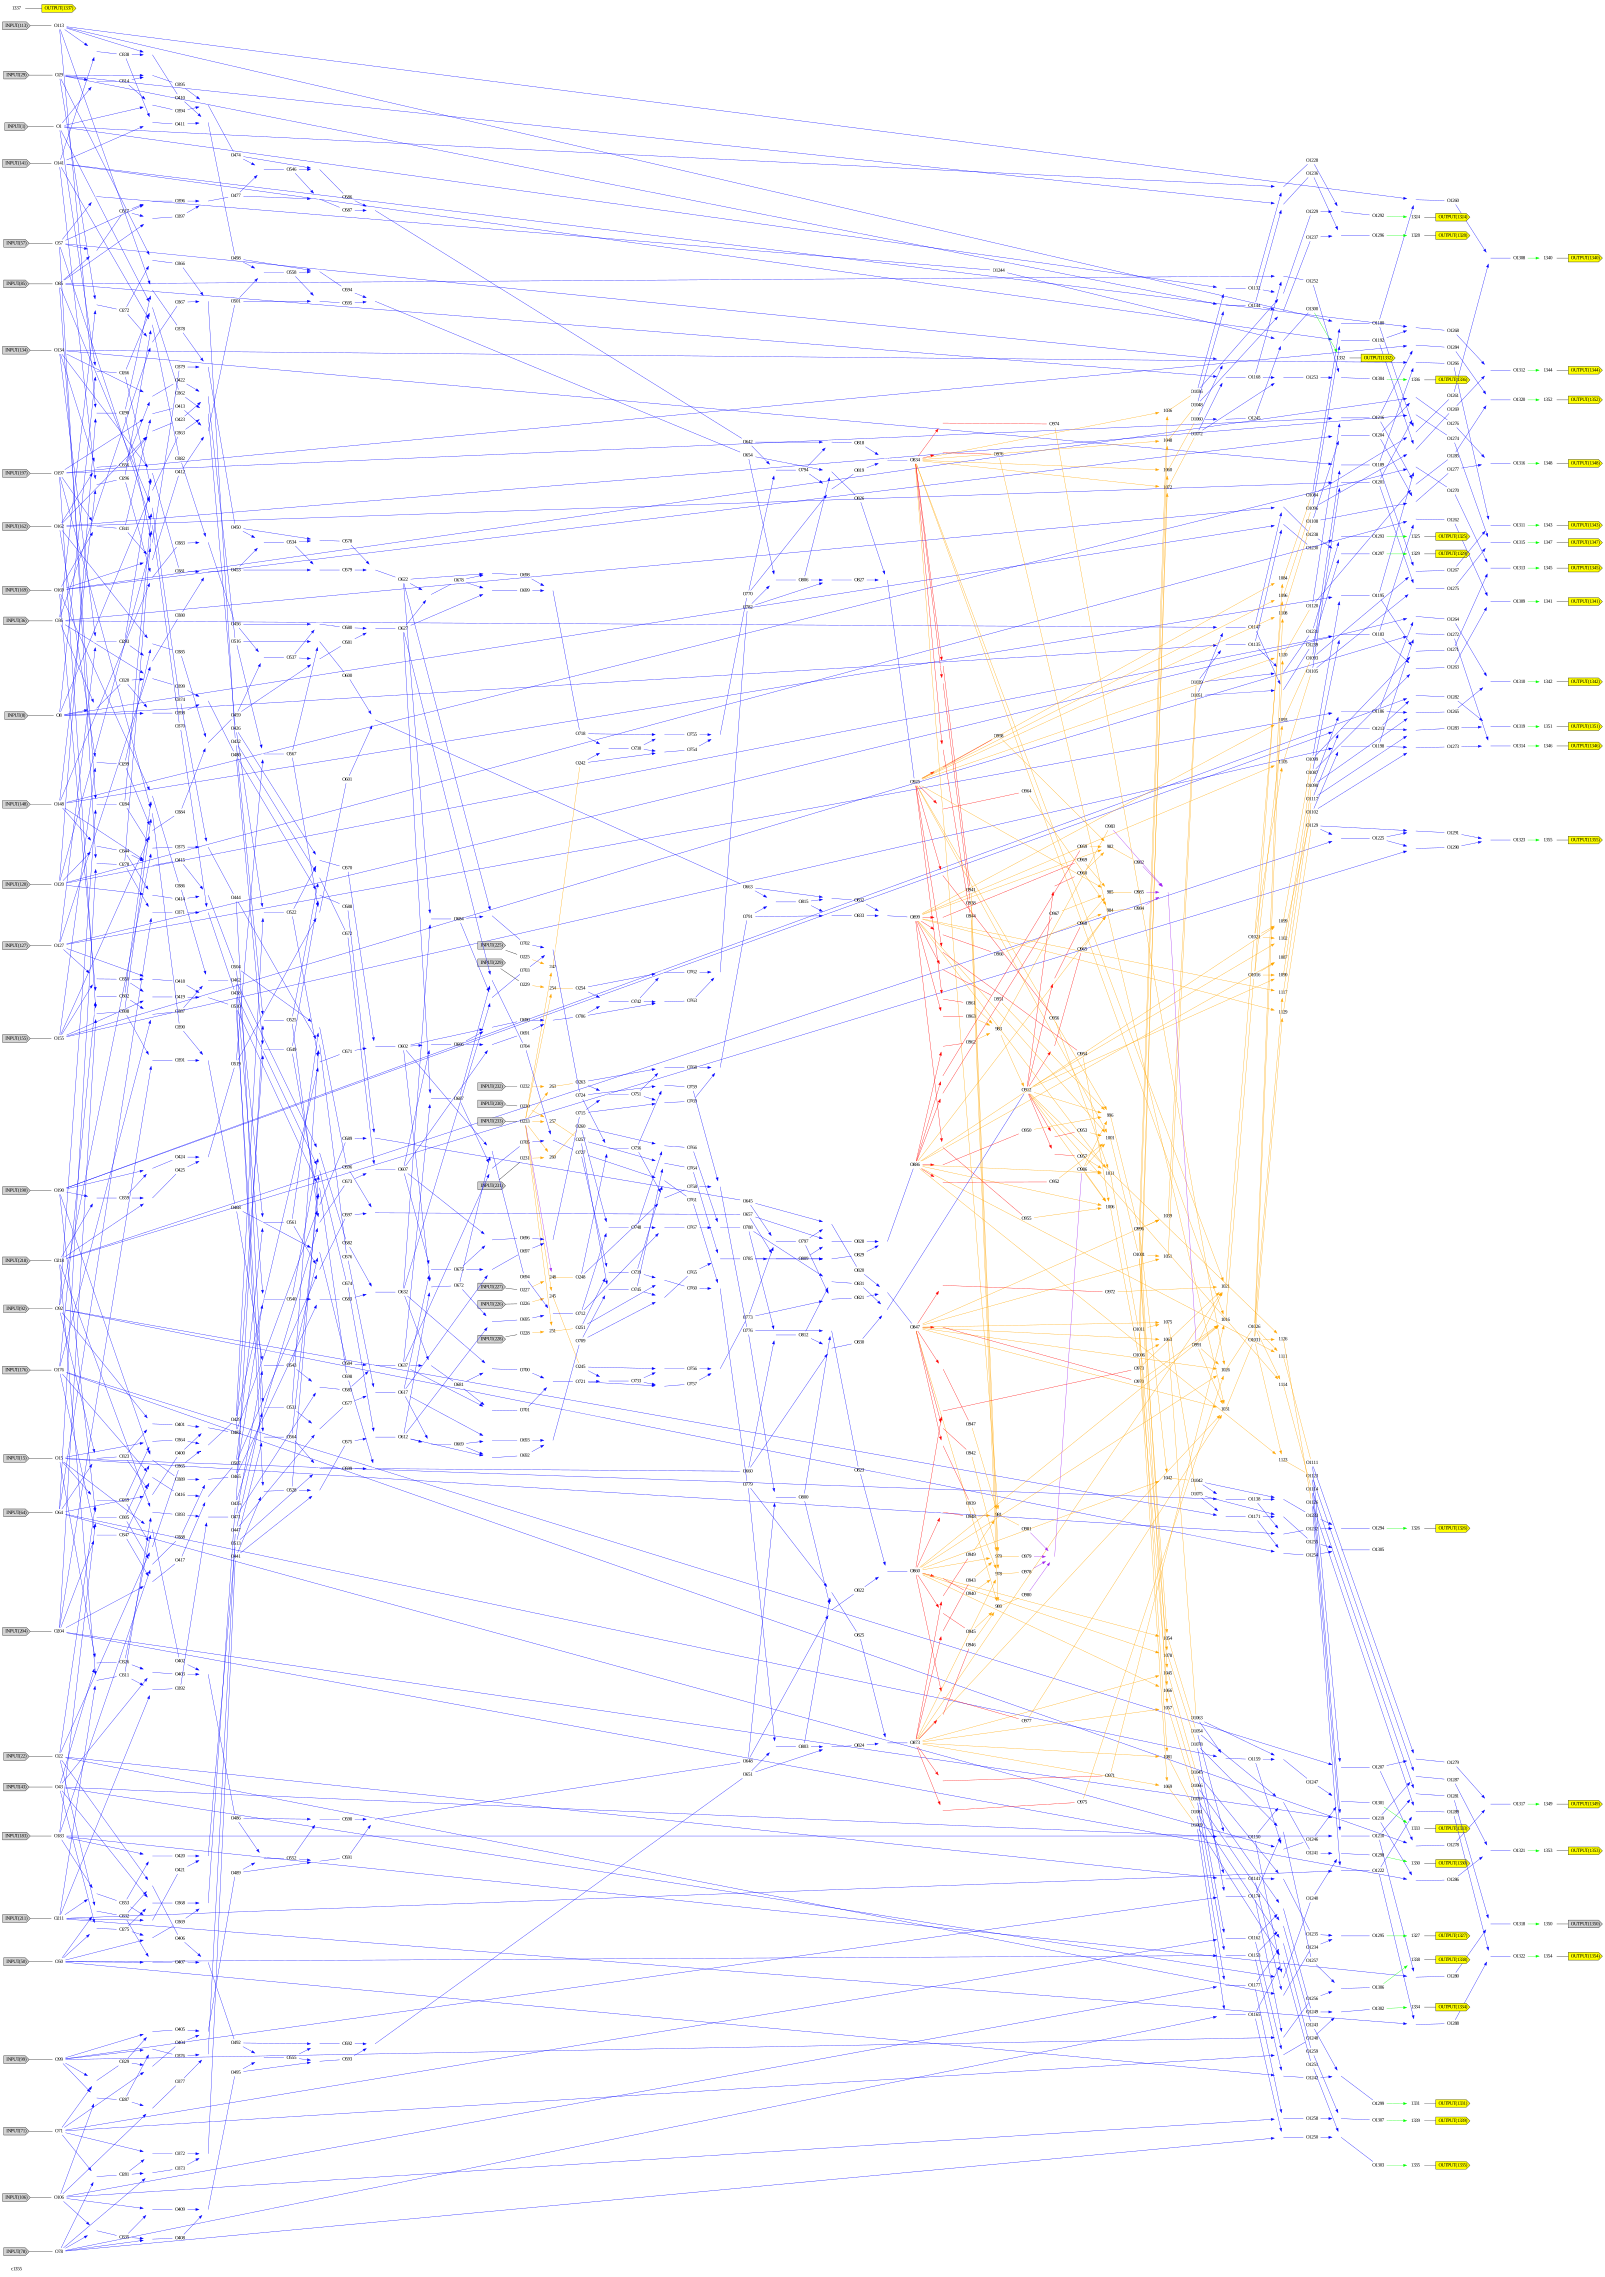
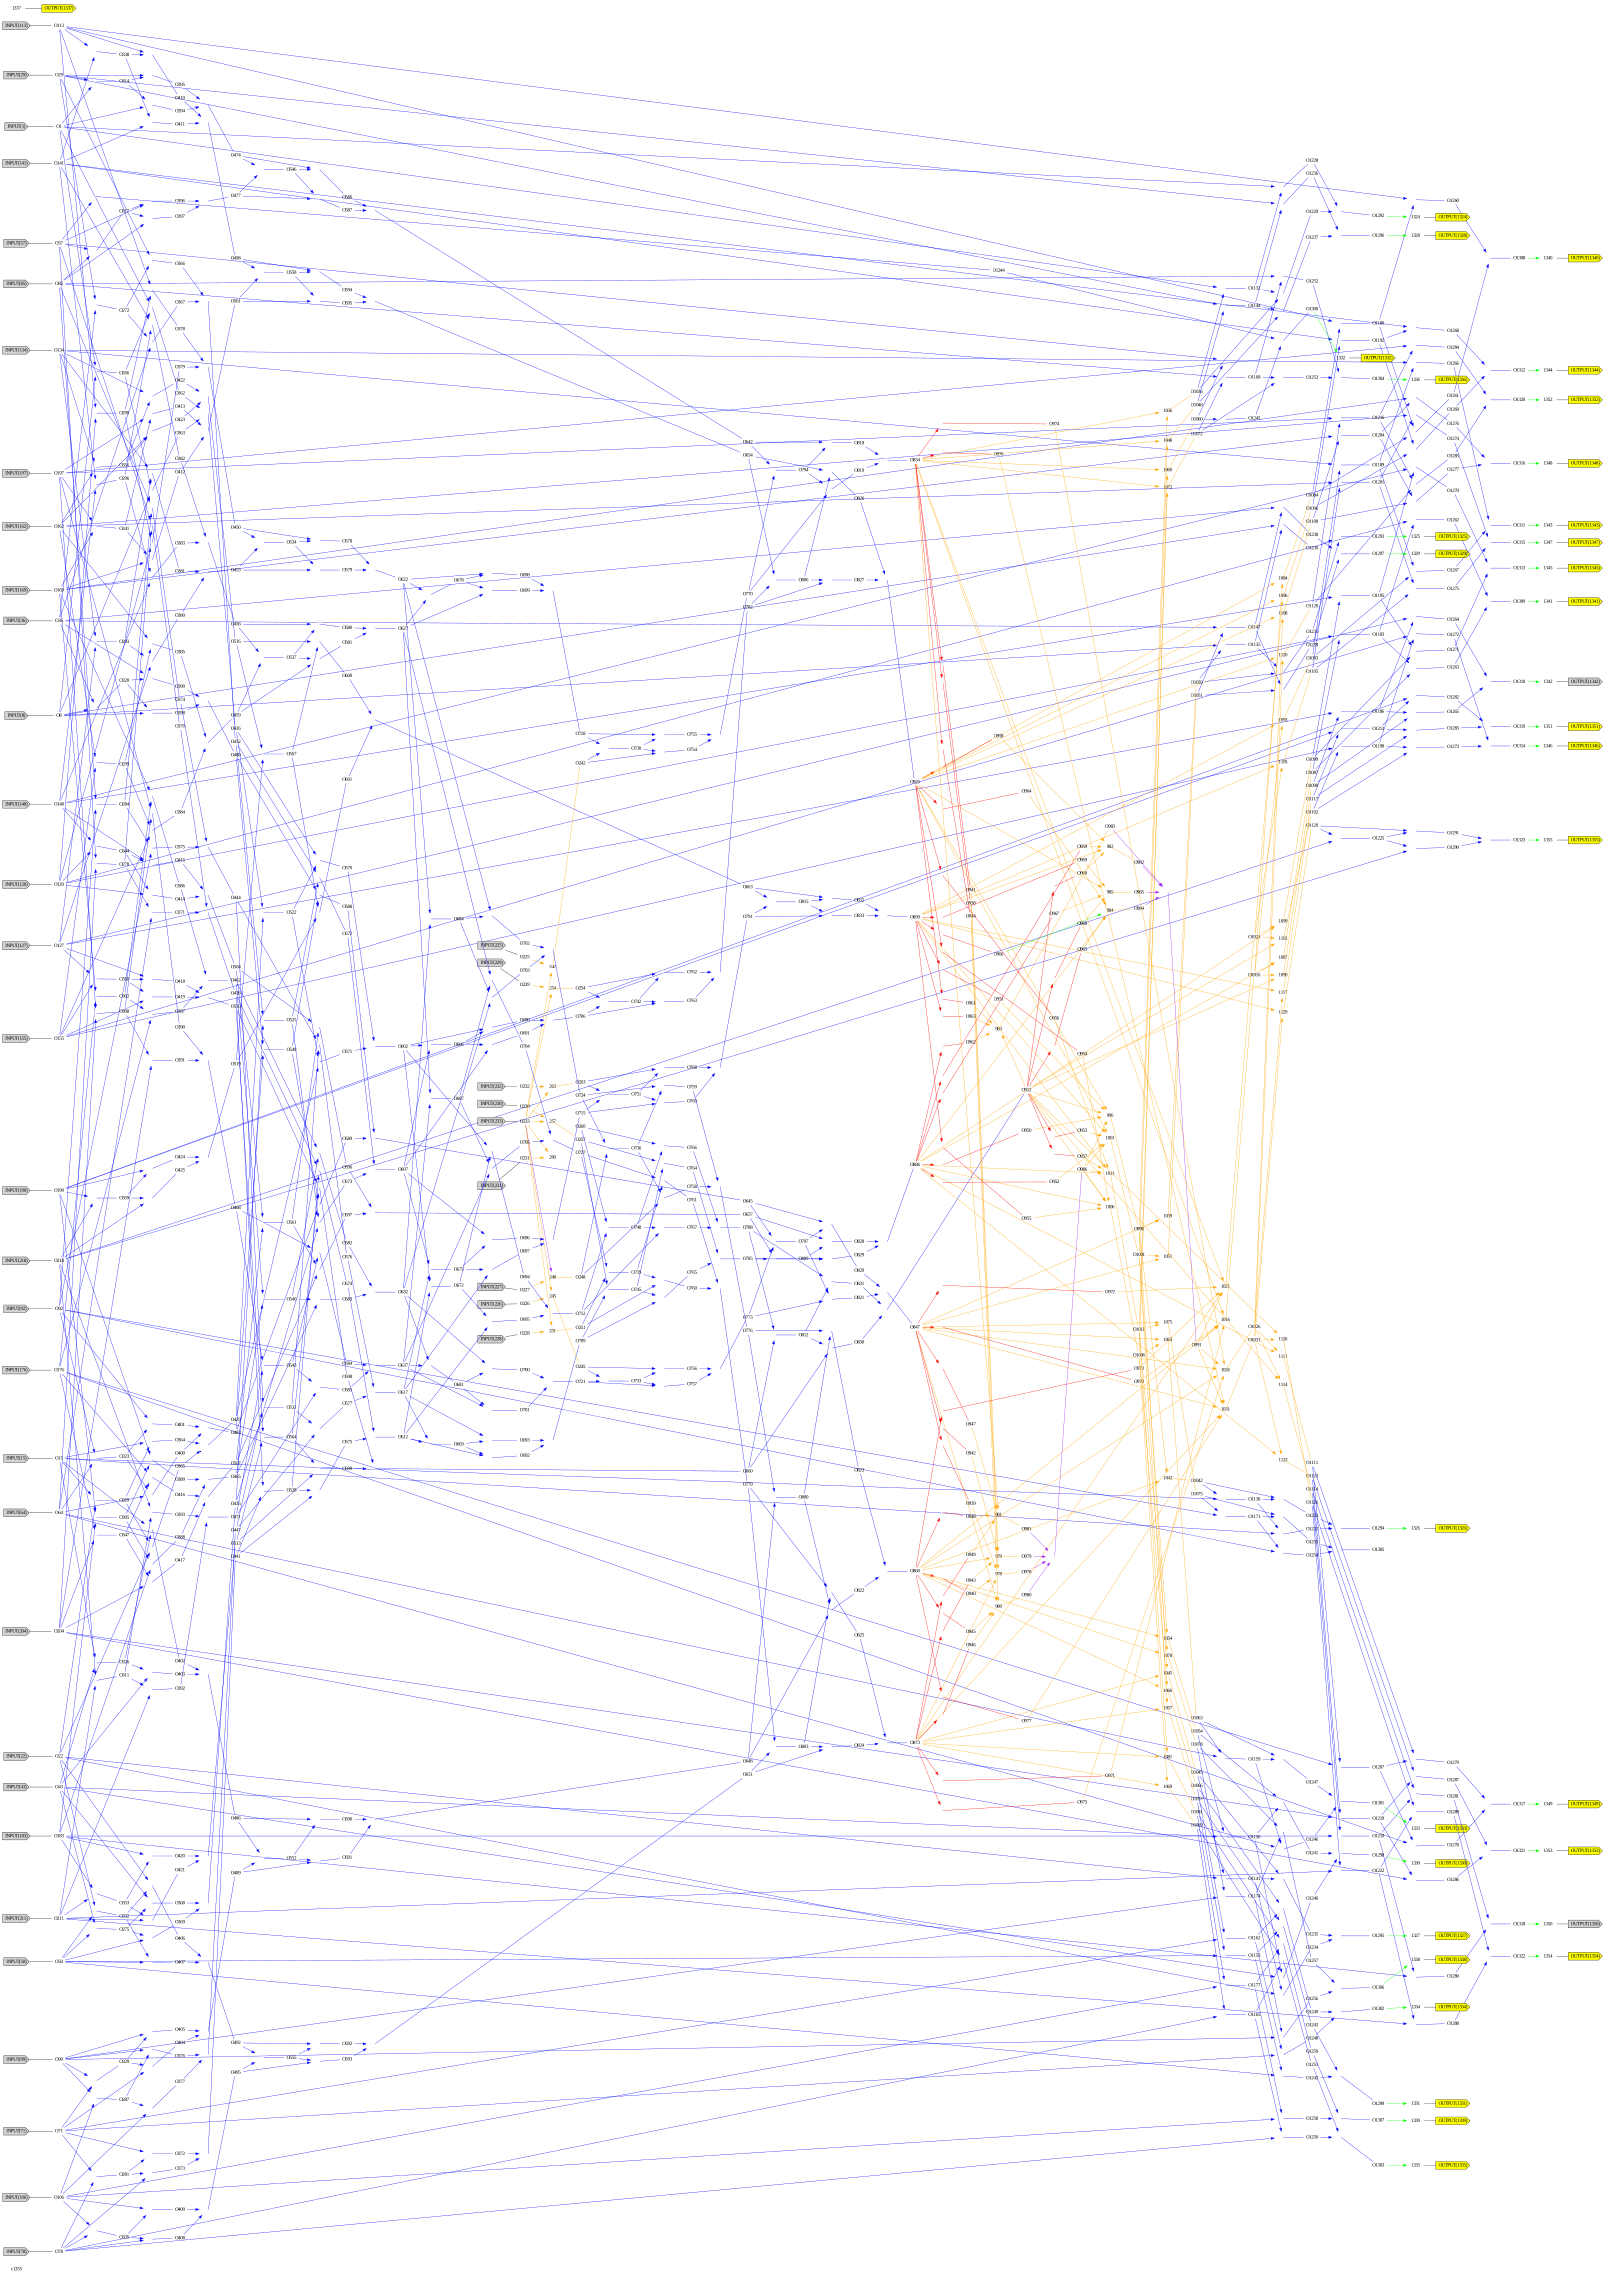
(1585, 682) -> (1585, 682)
(1052, 933) -> (1052, 933)
(1011, 1059) -> (1015, 1062)
(565, 1143) -> none
